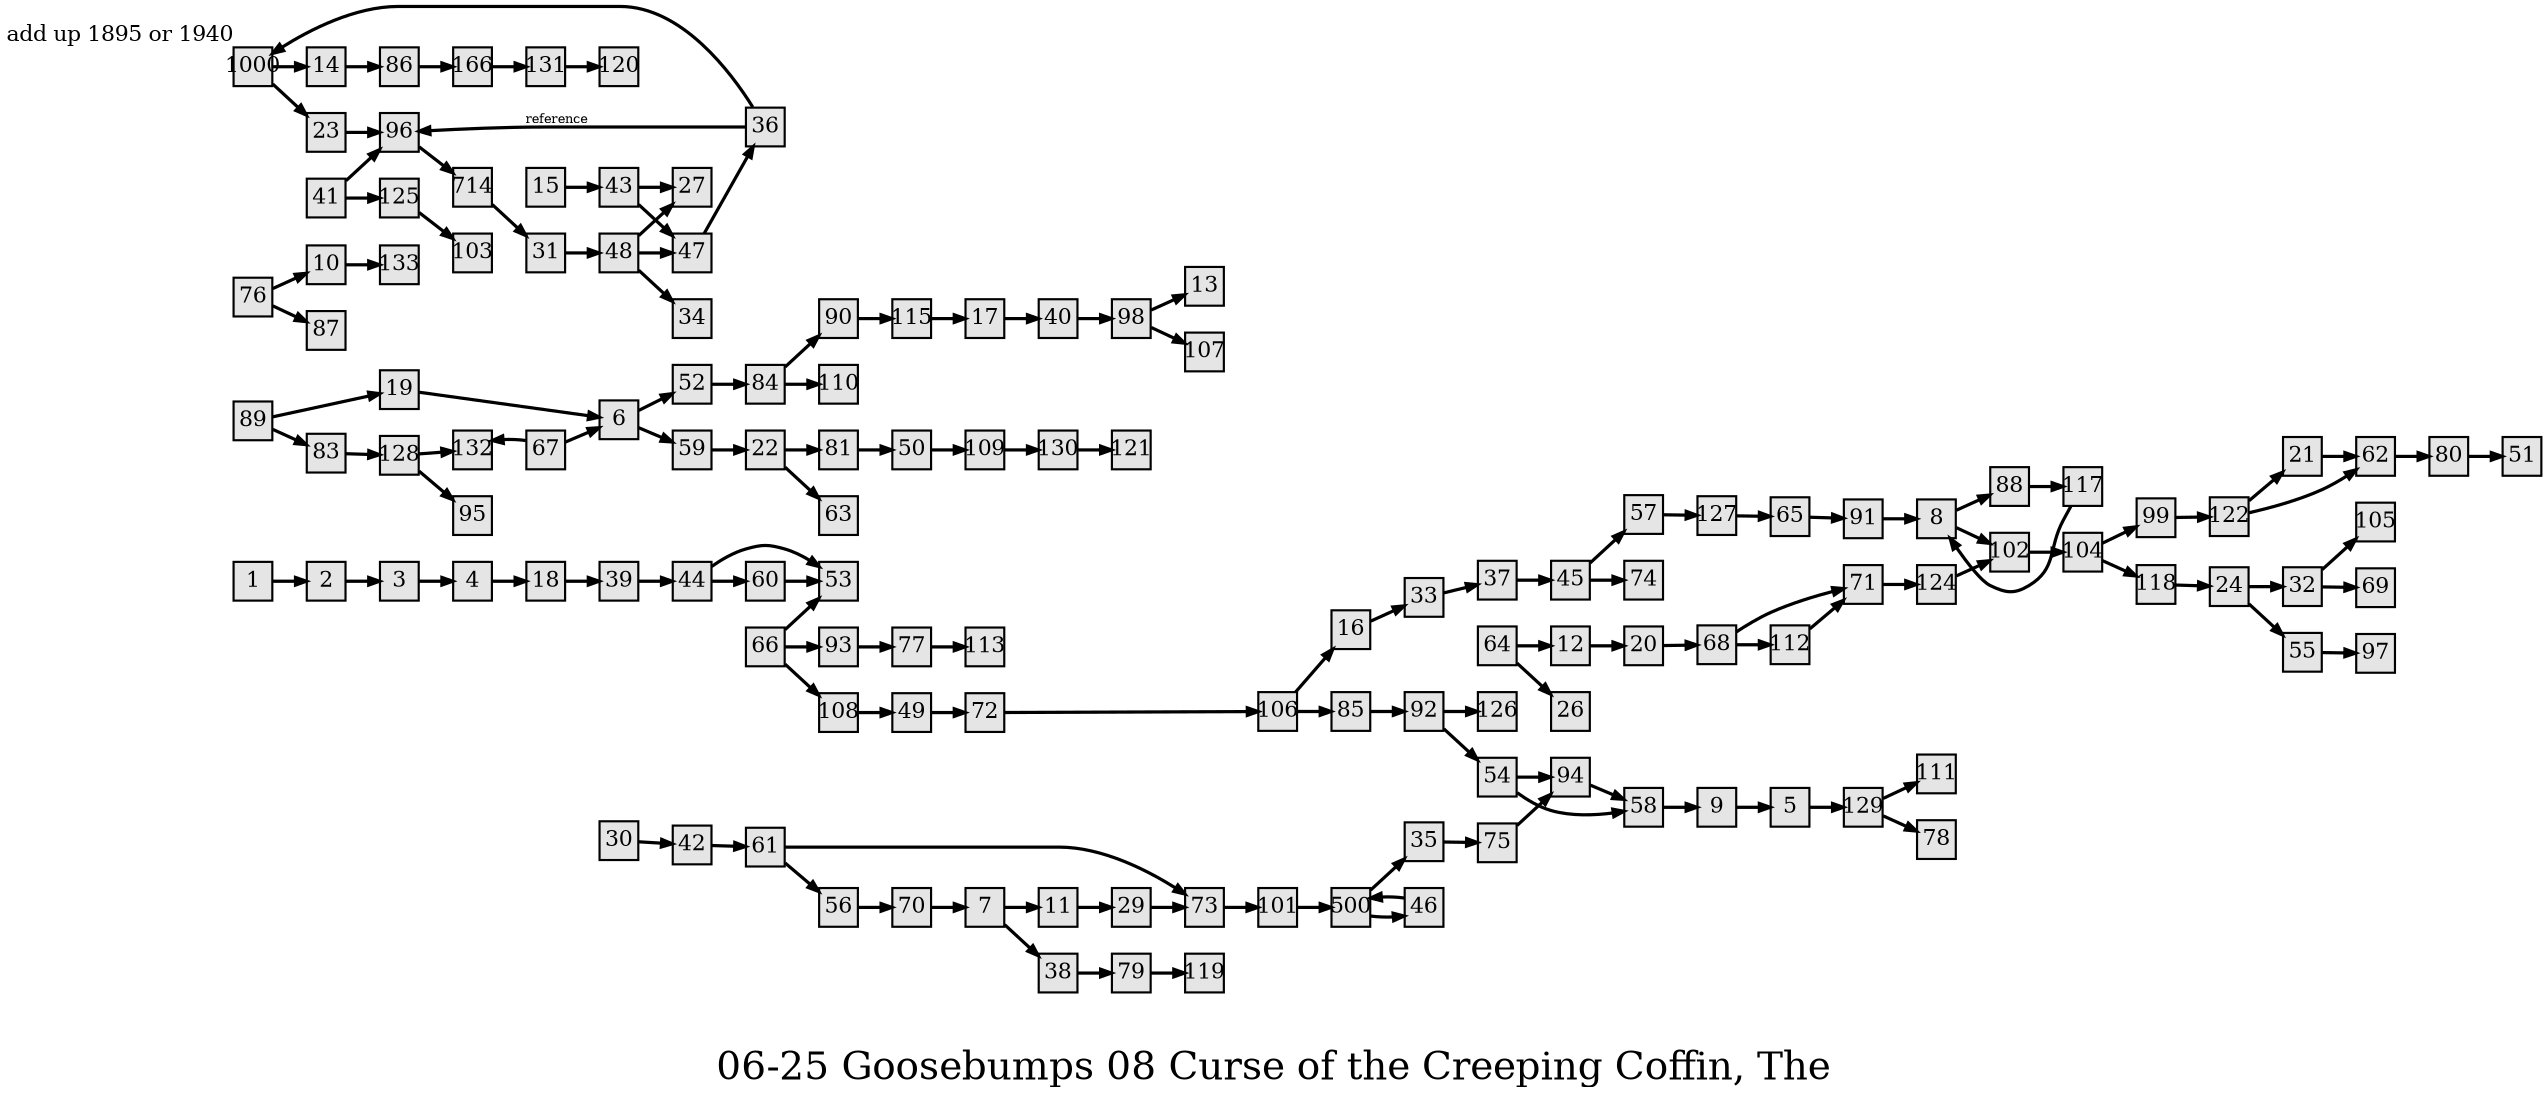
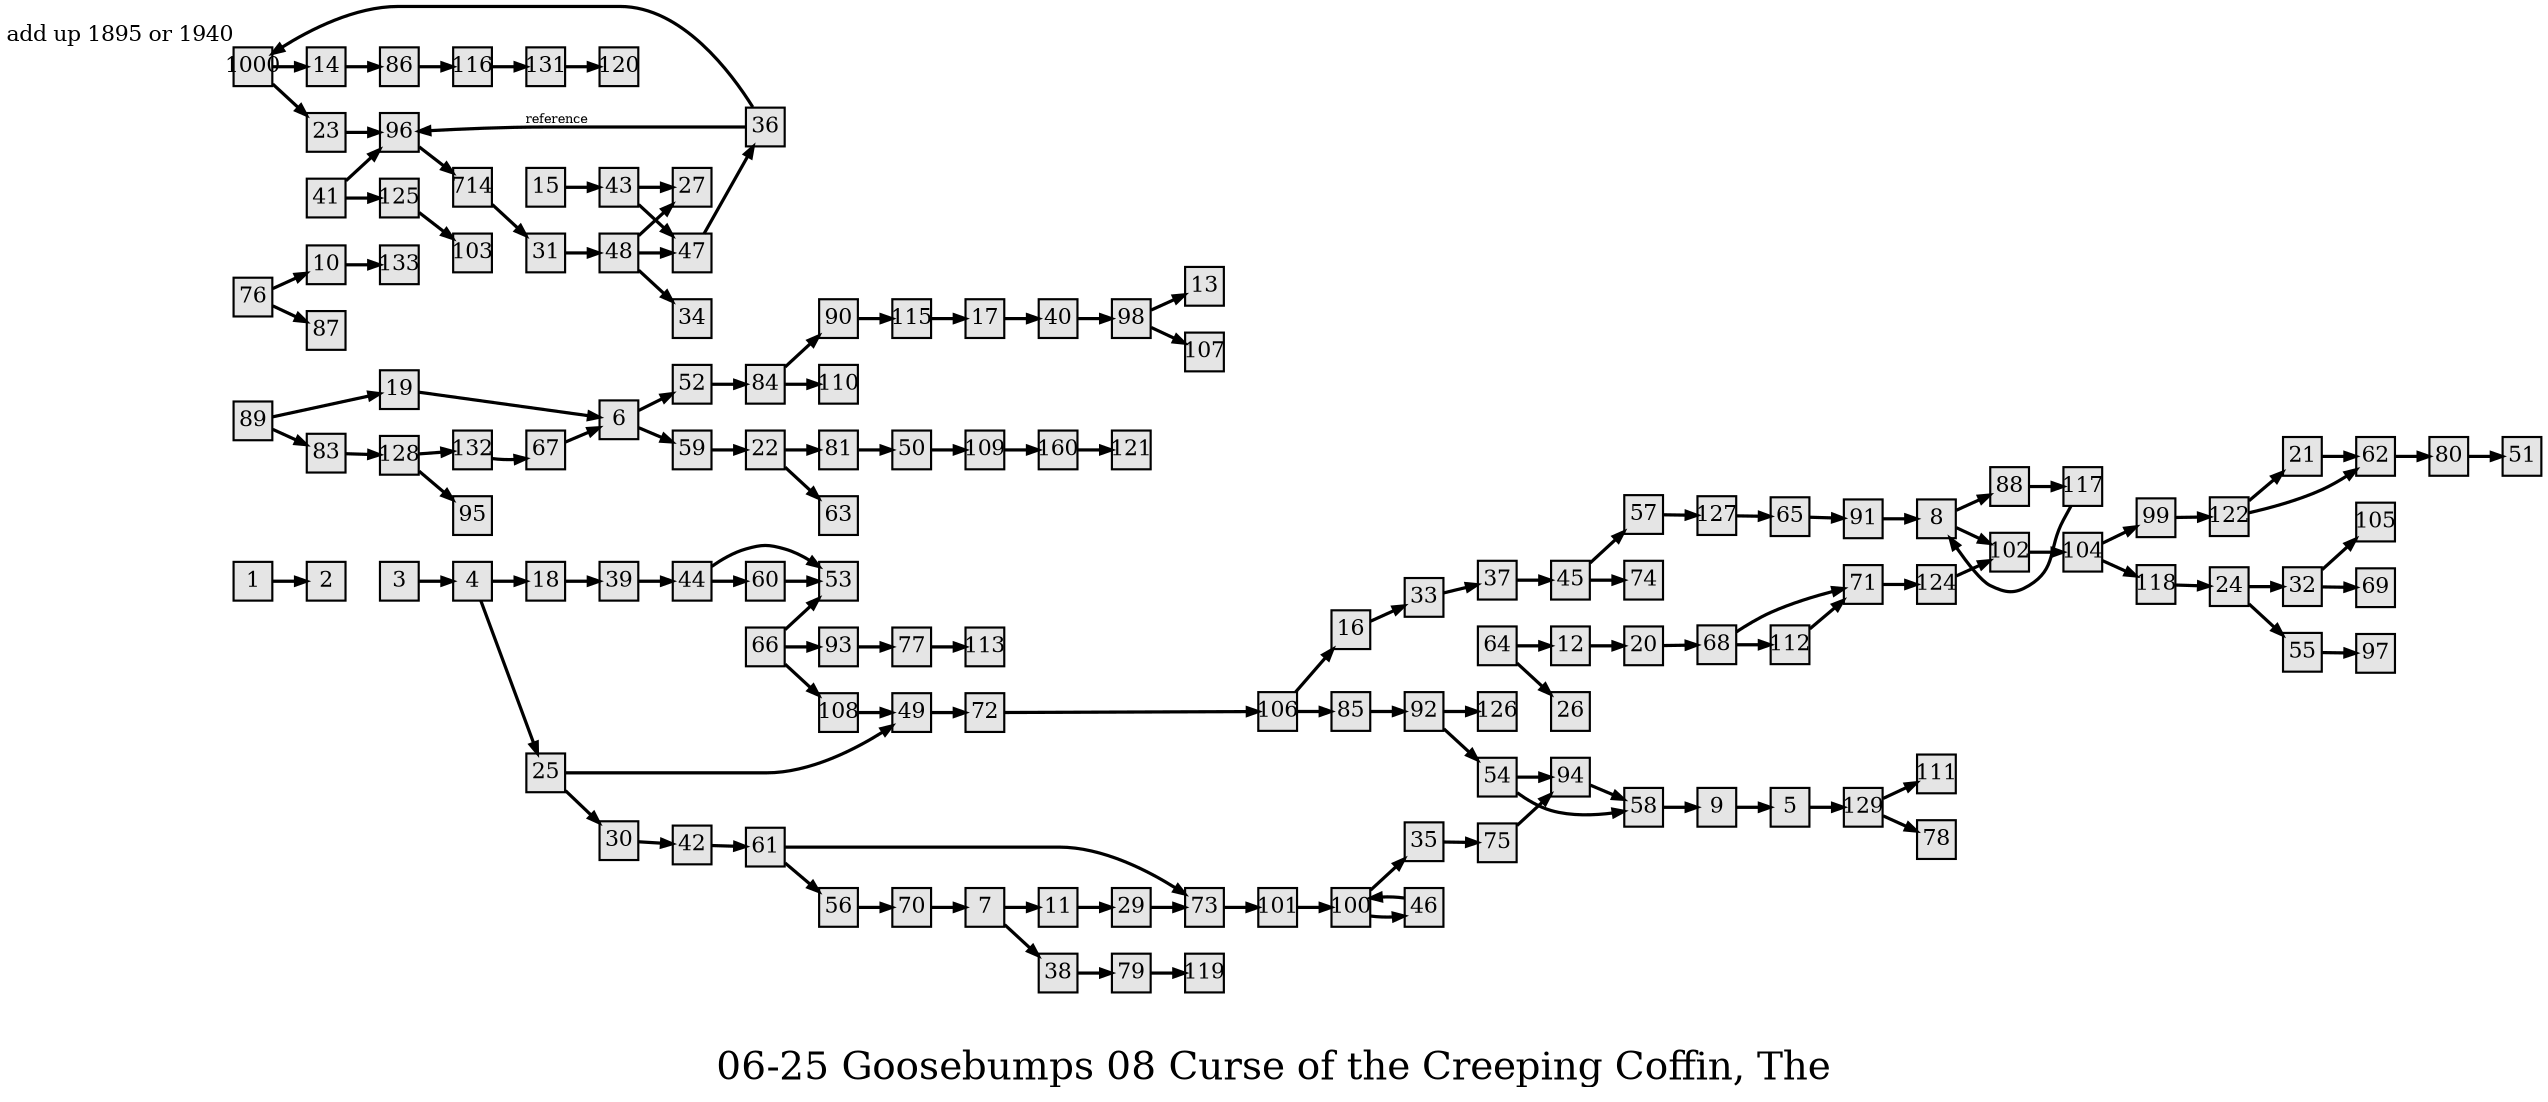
(473, 67) -> (473, 67)
(515, 440) -> (504, 460)
(1058, 450) -> (1058, 450)
(357, 581) -> none
none -> (546, 773)
(1351, 907) -> (1351, 907)
